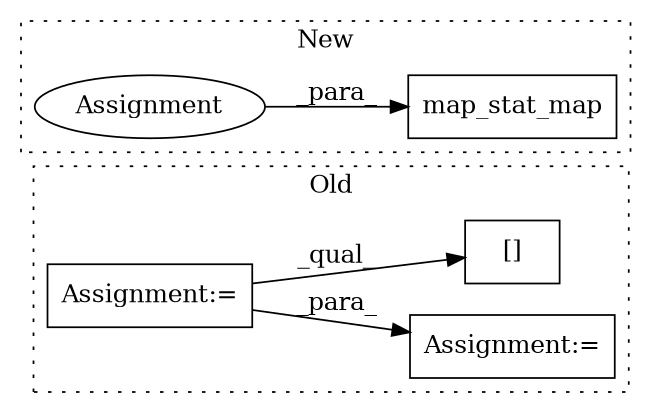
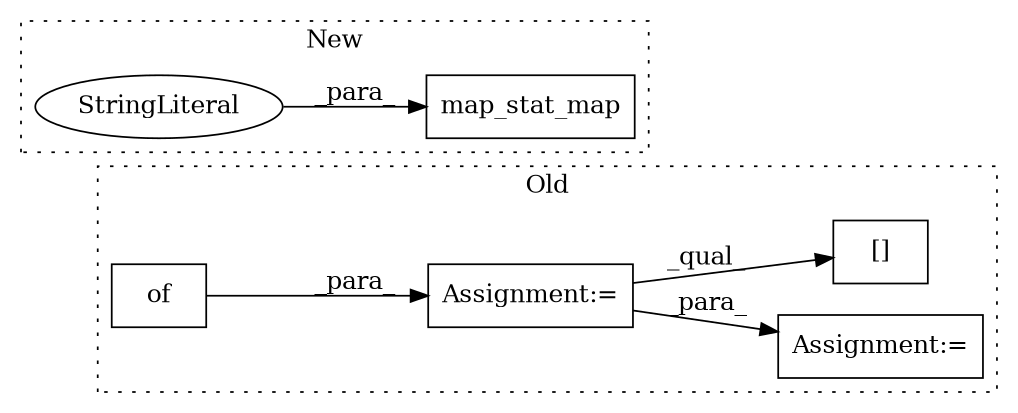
(150, 107) -> (159, 107)
none -> (159, 296)
